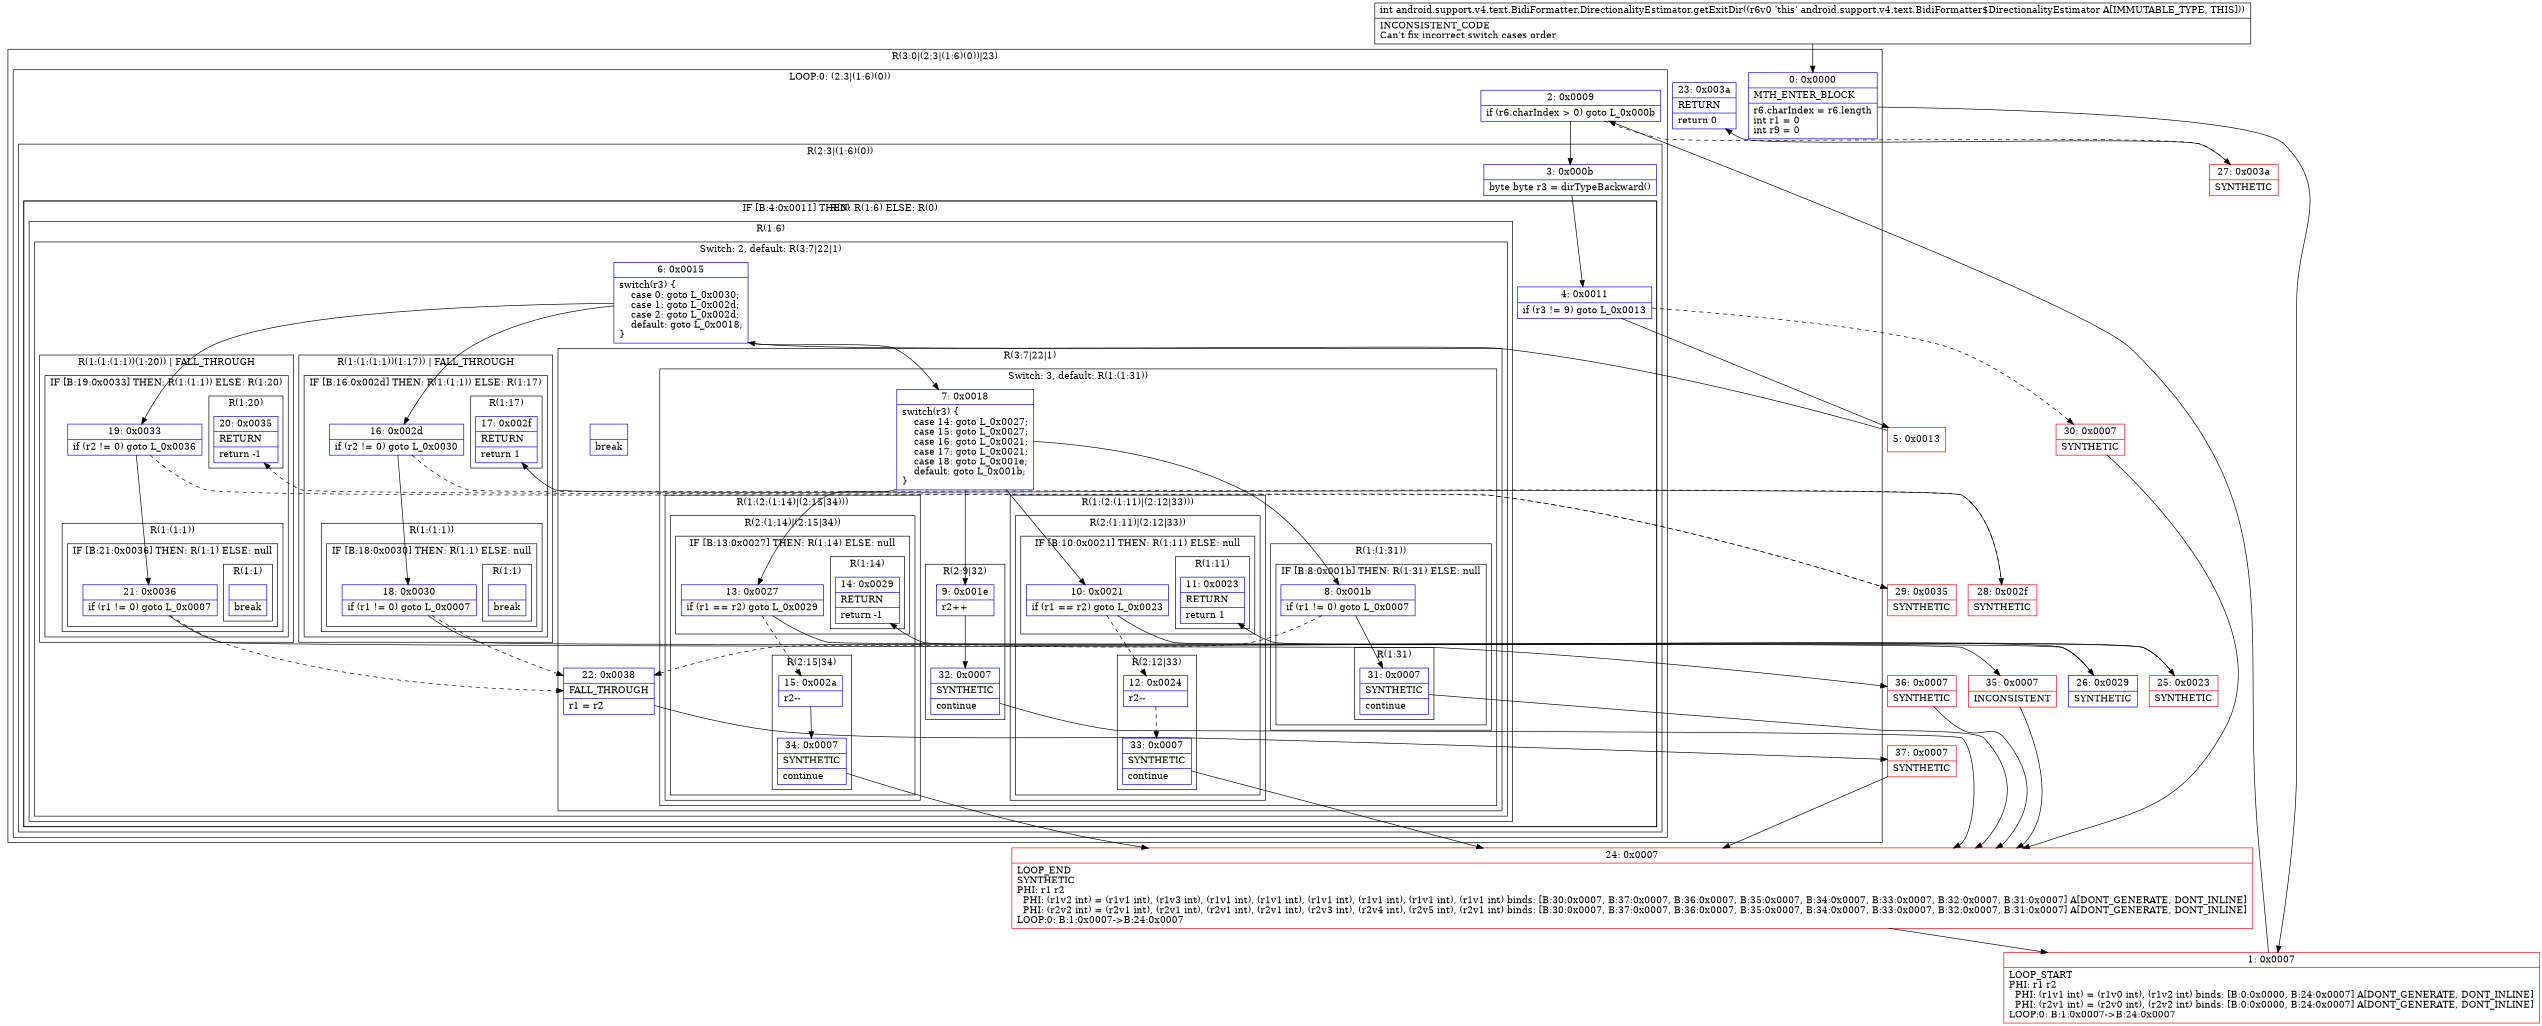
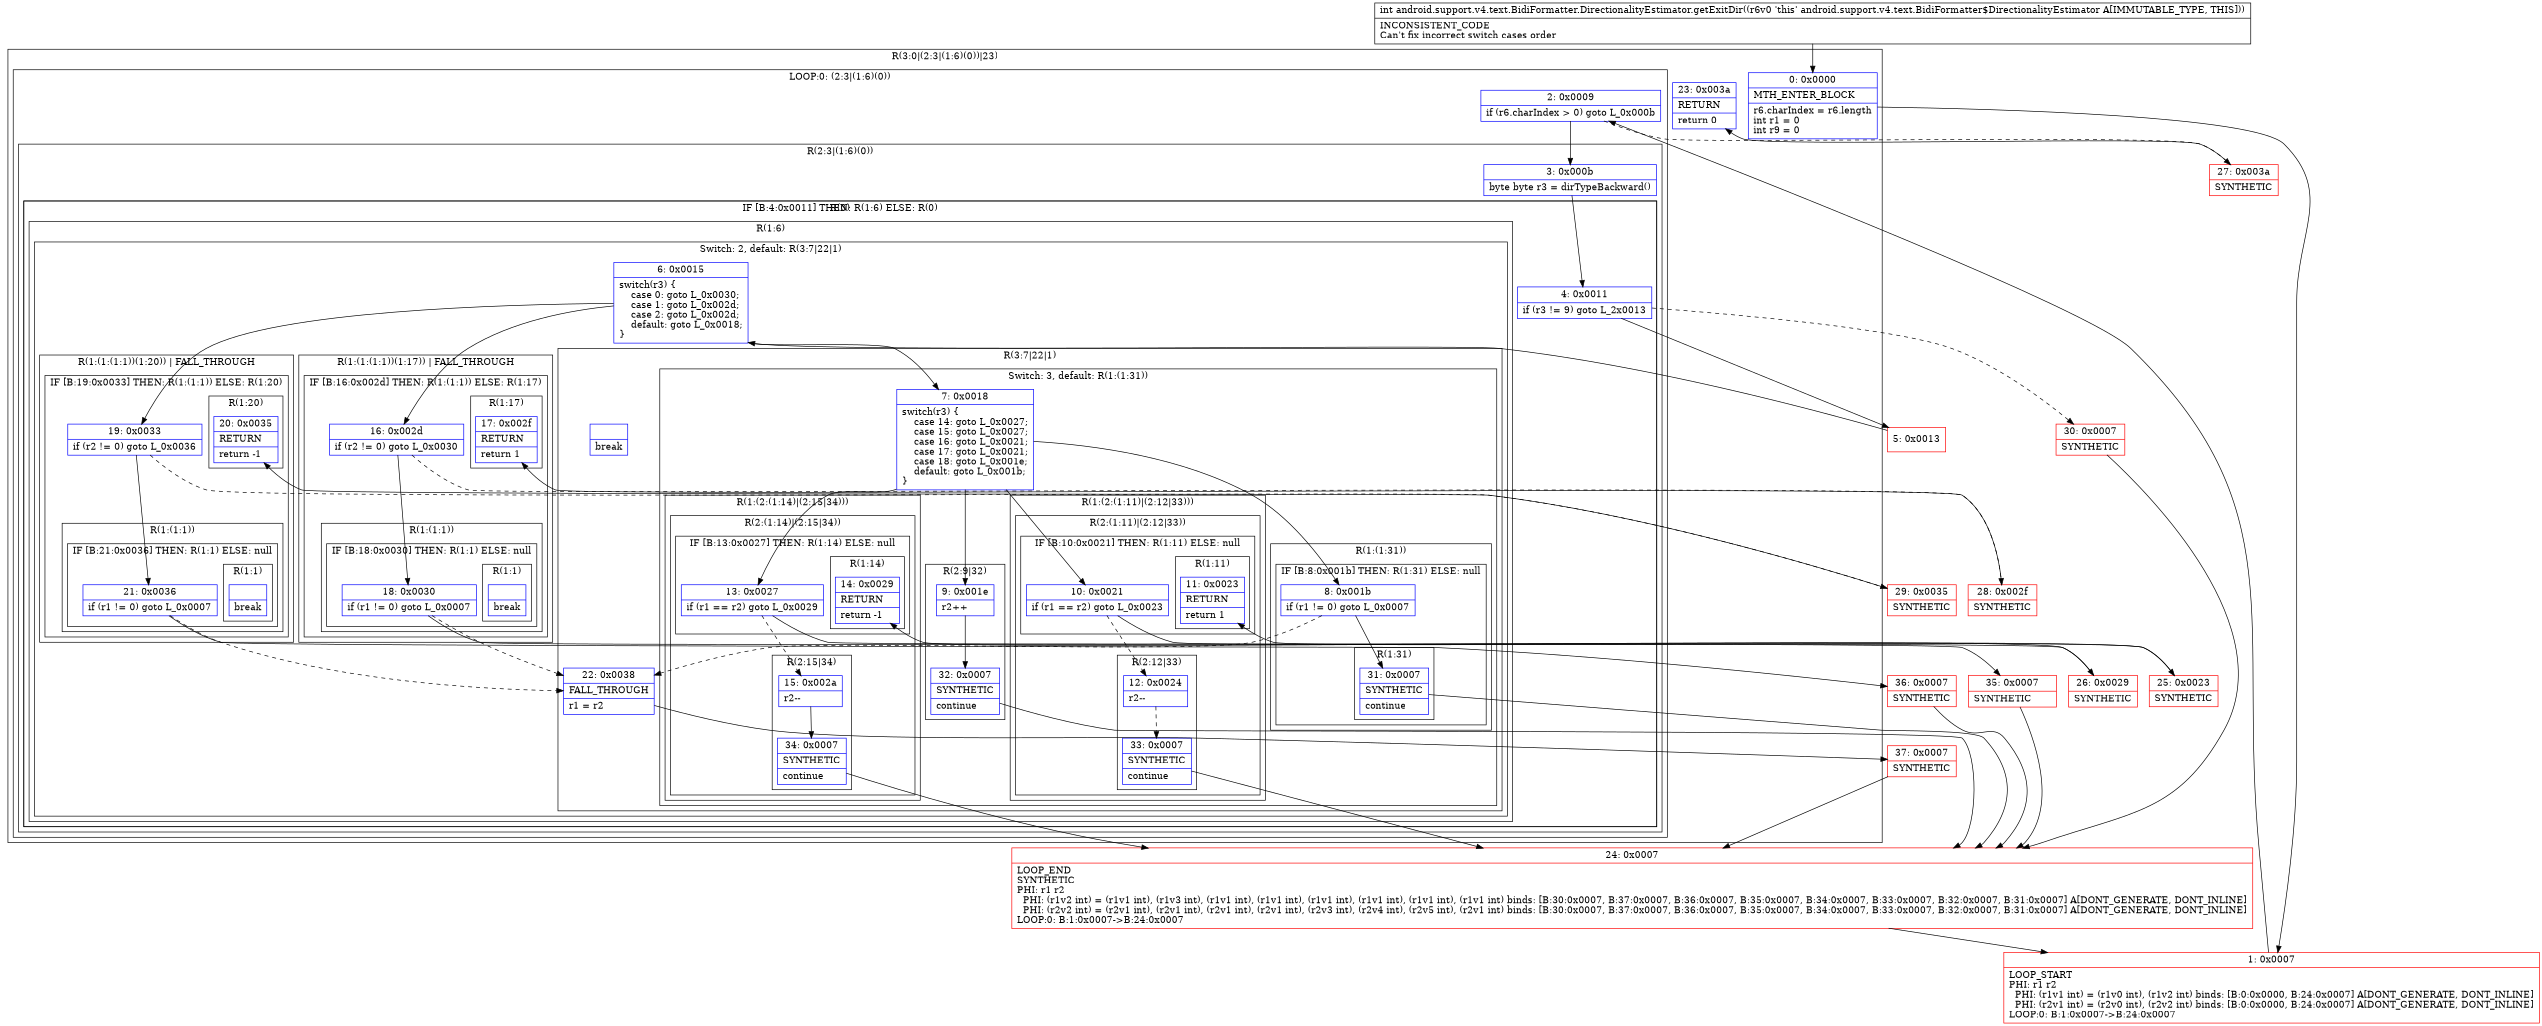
(1585, 310) -> (1585, 310)
(1080, 494) -> (1080, 494)
(2103, 691) -> (2103, 691)
(2012, 699) -> (2003, 699)
